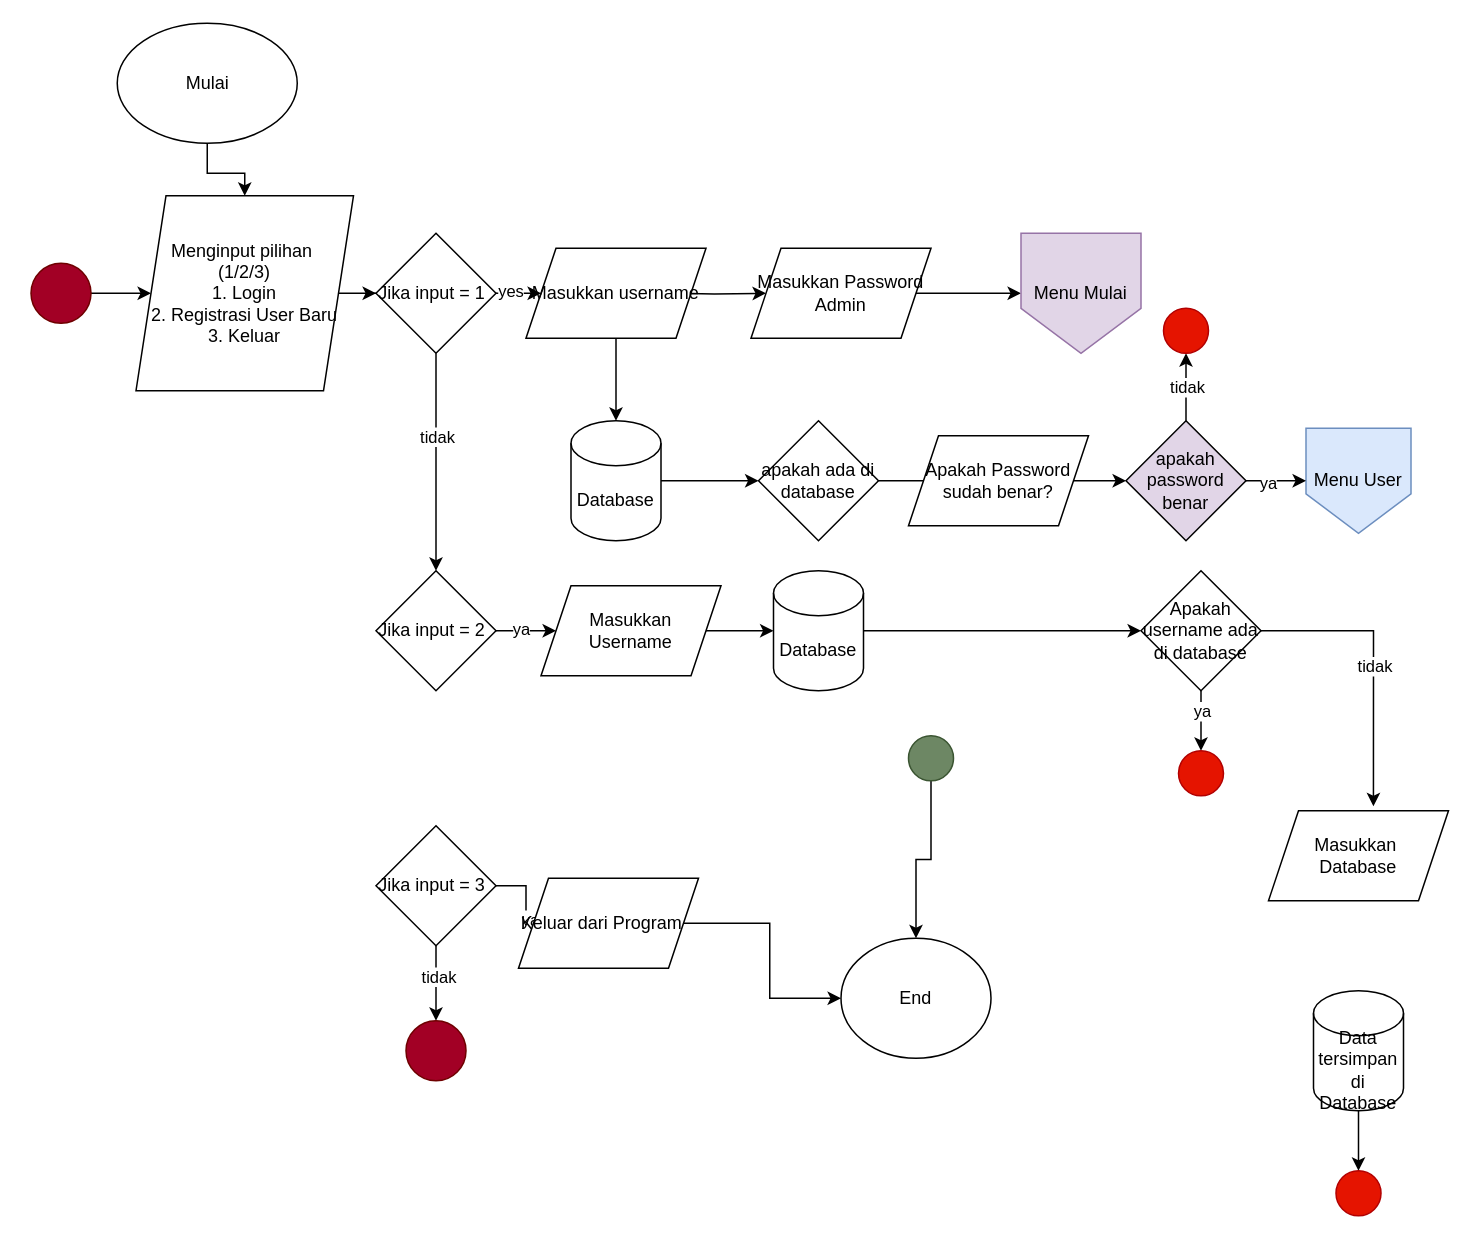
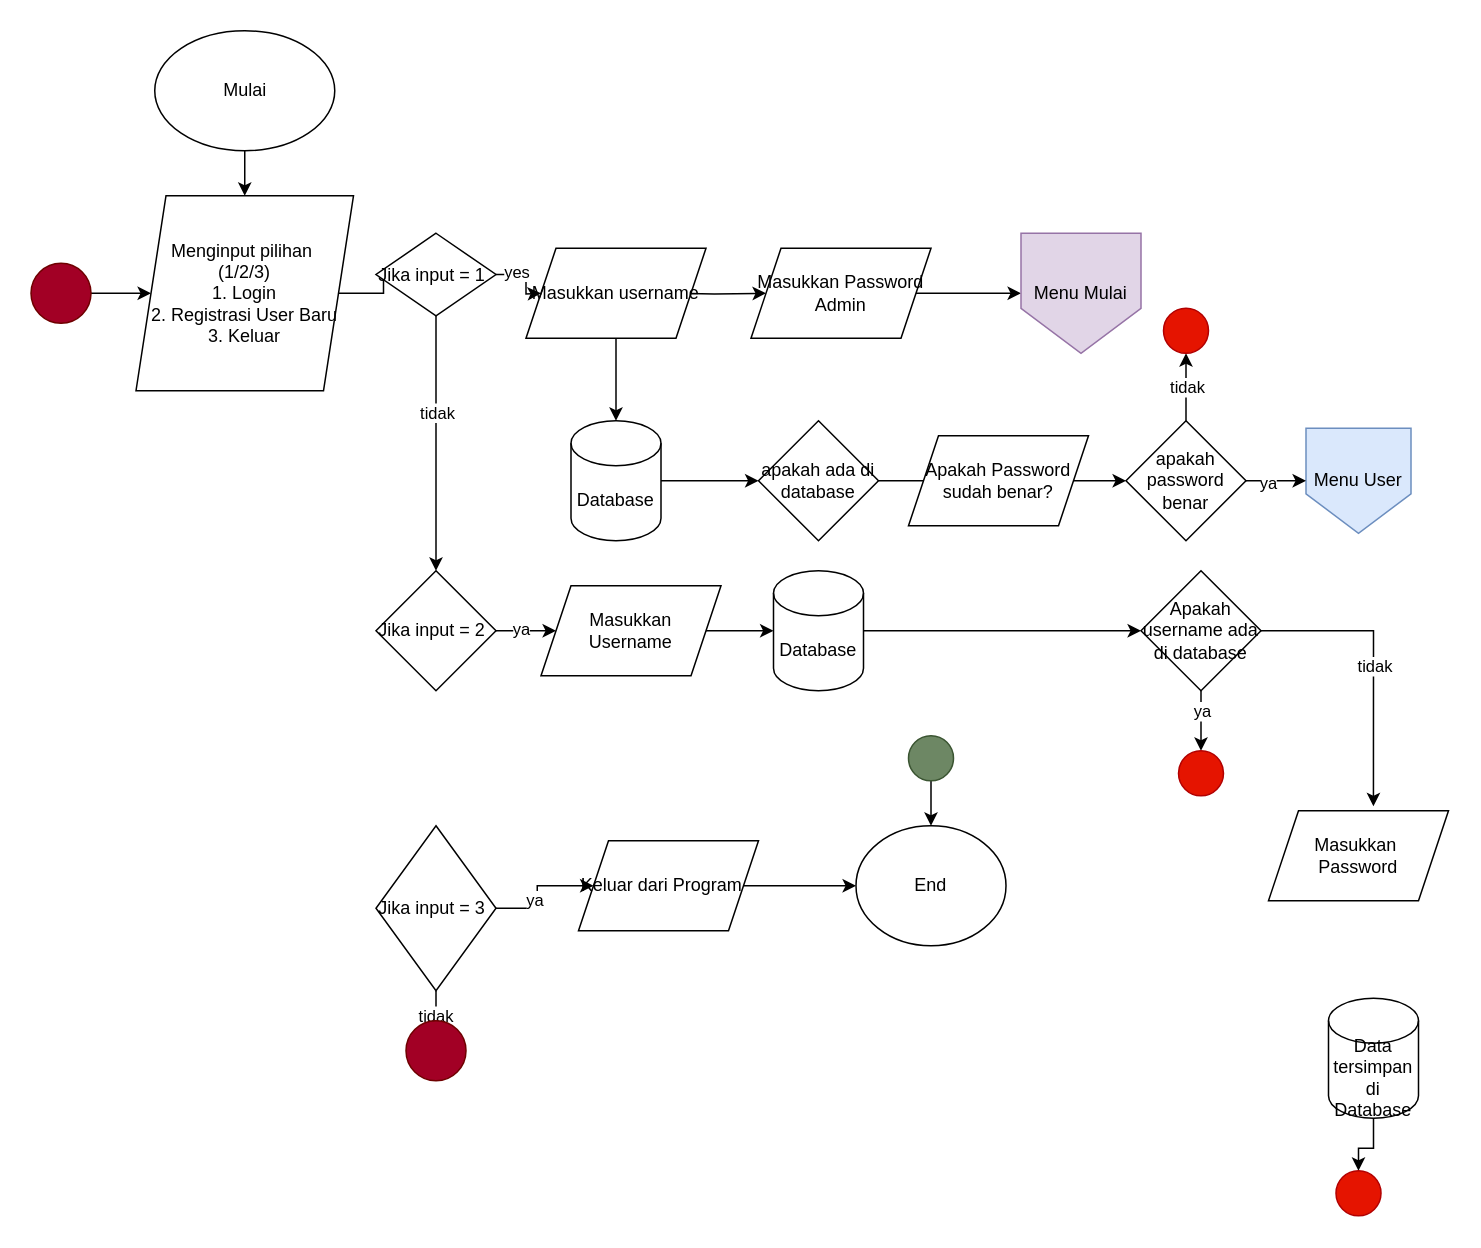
(207, 83) -> (245, 91)
(436, 293) -> (436, 275)
(1186, 481) -> (1186, 481)
(1358, 856) -> (1358, 856)
(436, 886) -> (436, 908)
(608, 923) -> (668, 886)
(916, 998) -> (931, 886)
(1358, 1051) -> (1373, 1058)
